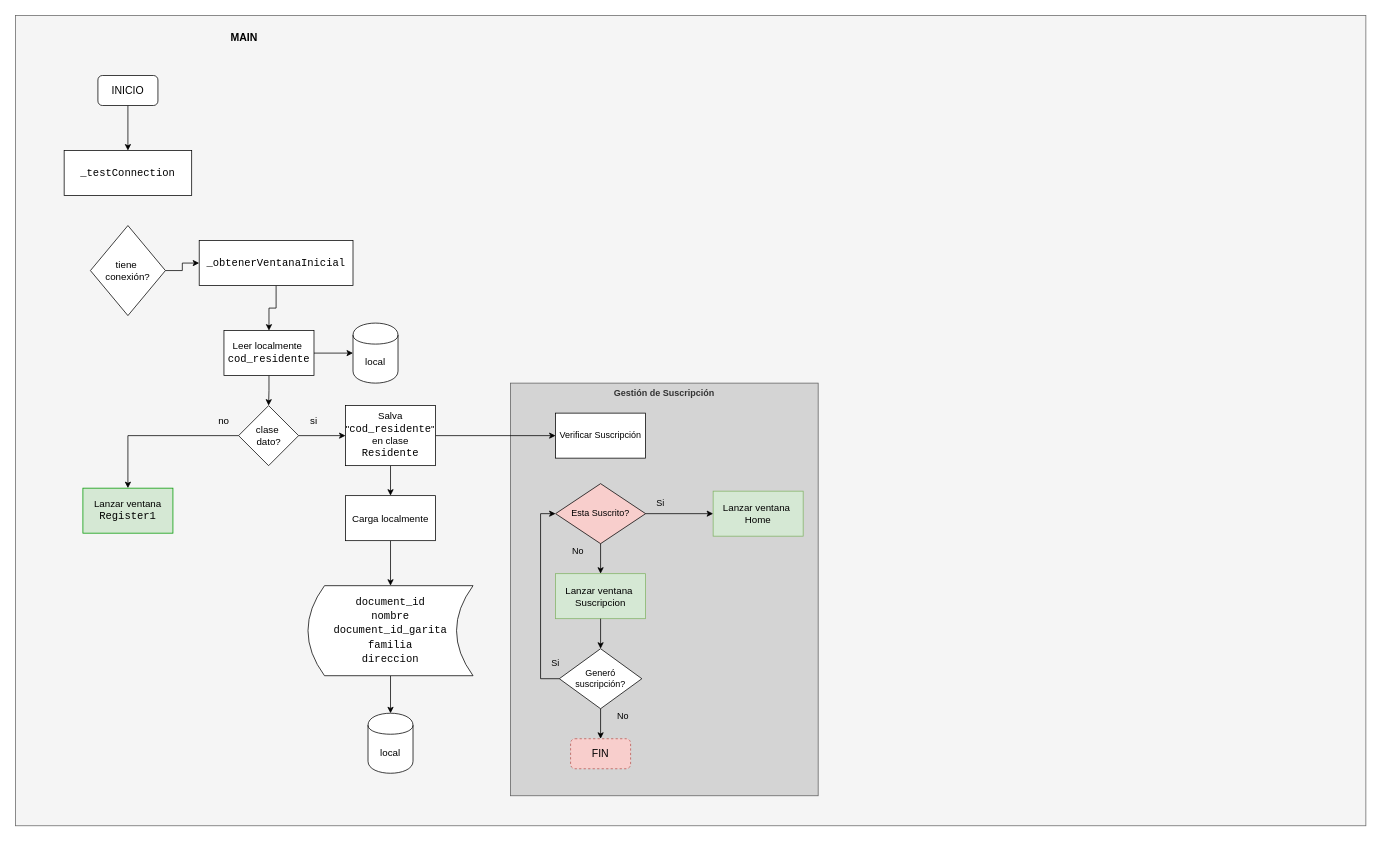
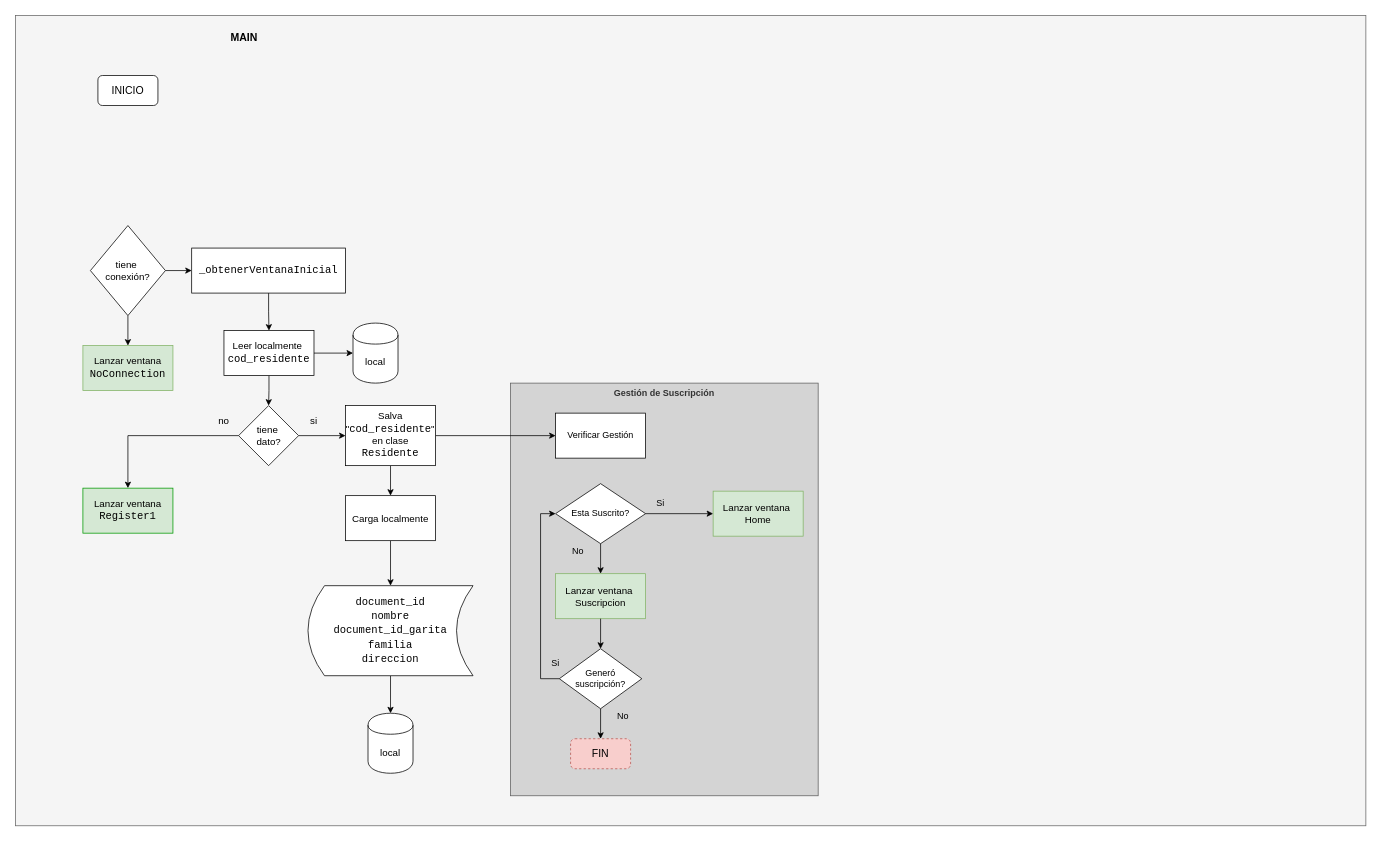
(128, 144) -> none
(128, 173) -> none
(276, 263) -> (269, 270)
none -> (128, 339)
none -> (128, 368)
(269, 435) -> (269, 435)
(600, 435) -> (600, 435)
(600, 513) -> (600, 513)
